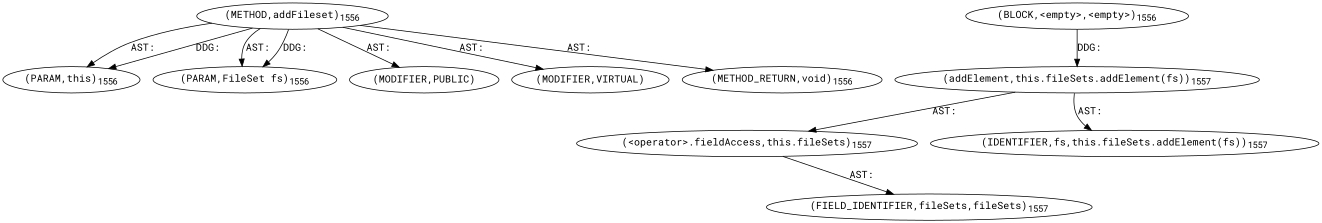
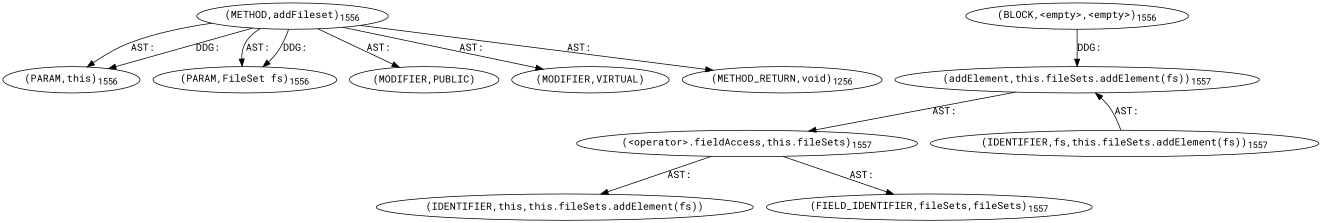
(843, 79) -> (843, 79)
(1075, 111) -> (1113, 113)
none -> (565, 207)
